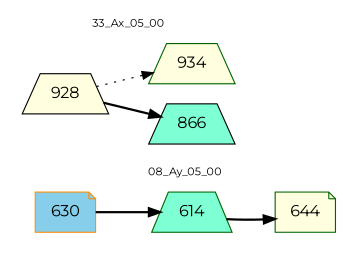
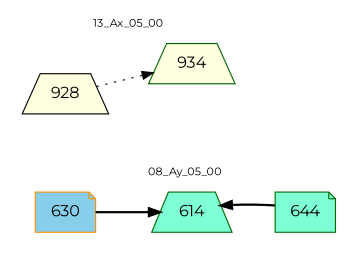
(129, 24) -> (129, 24)
(192, 124) -> none
(305, 212) -> (305, 212)
(245, 220) -> (253, 205)
